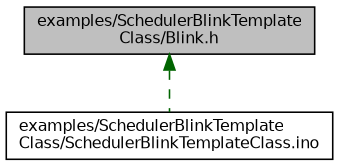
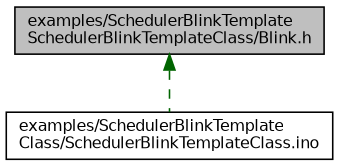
(170, 31) -> (170, 31)
